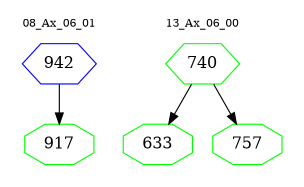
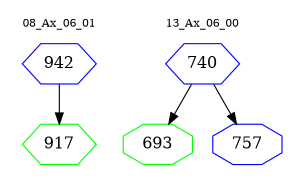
(203, 64) -> (203, 64)
(59, 144) -> (59, 144)
(158, 144) -> (158, 144)
(247, 144) -> (247, 144)
